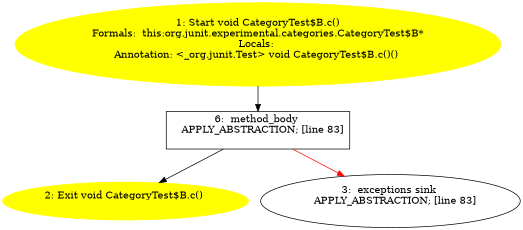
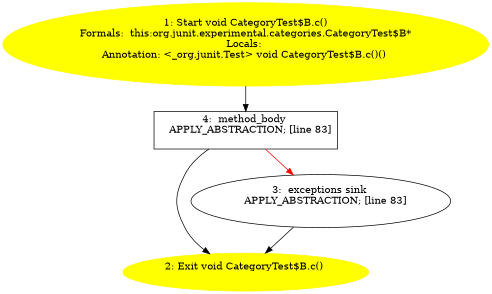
(258, 130) -> (246, 130)
none -> (282, 238)
